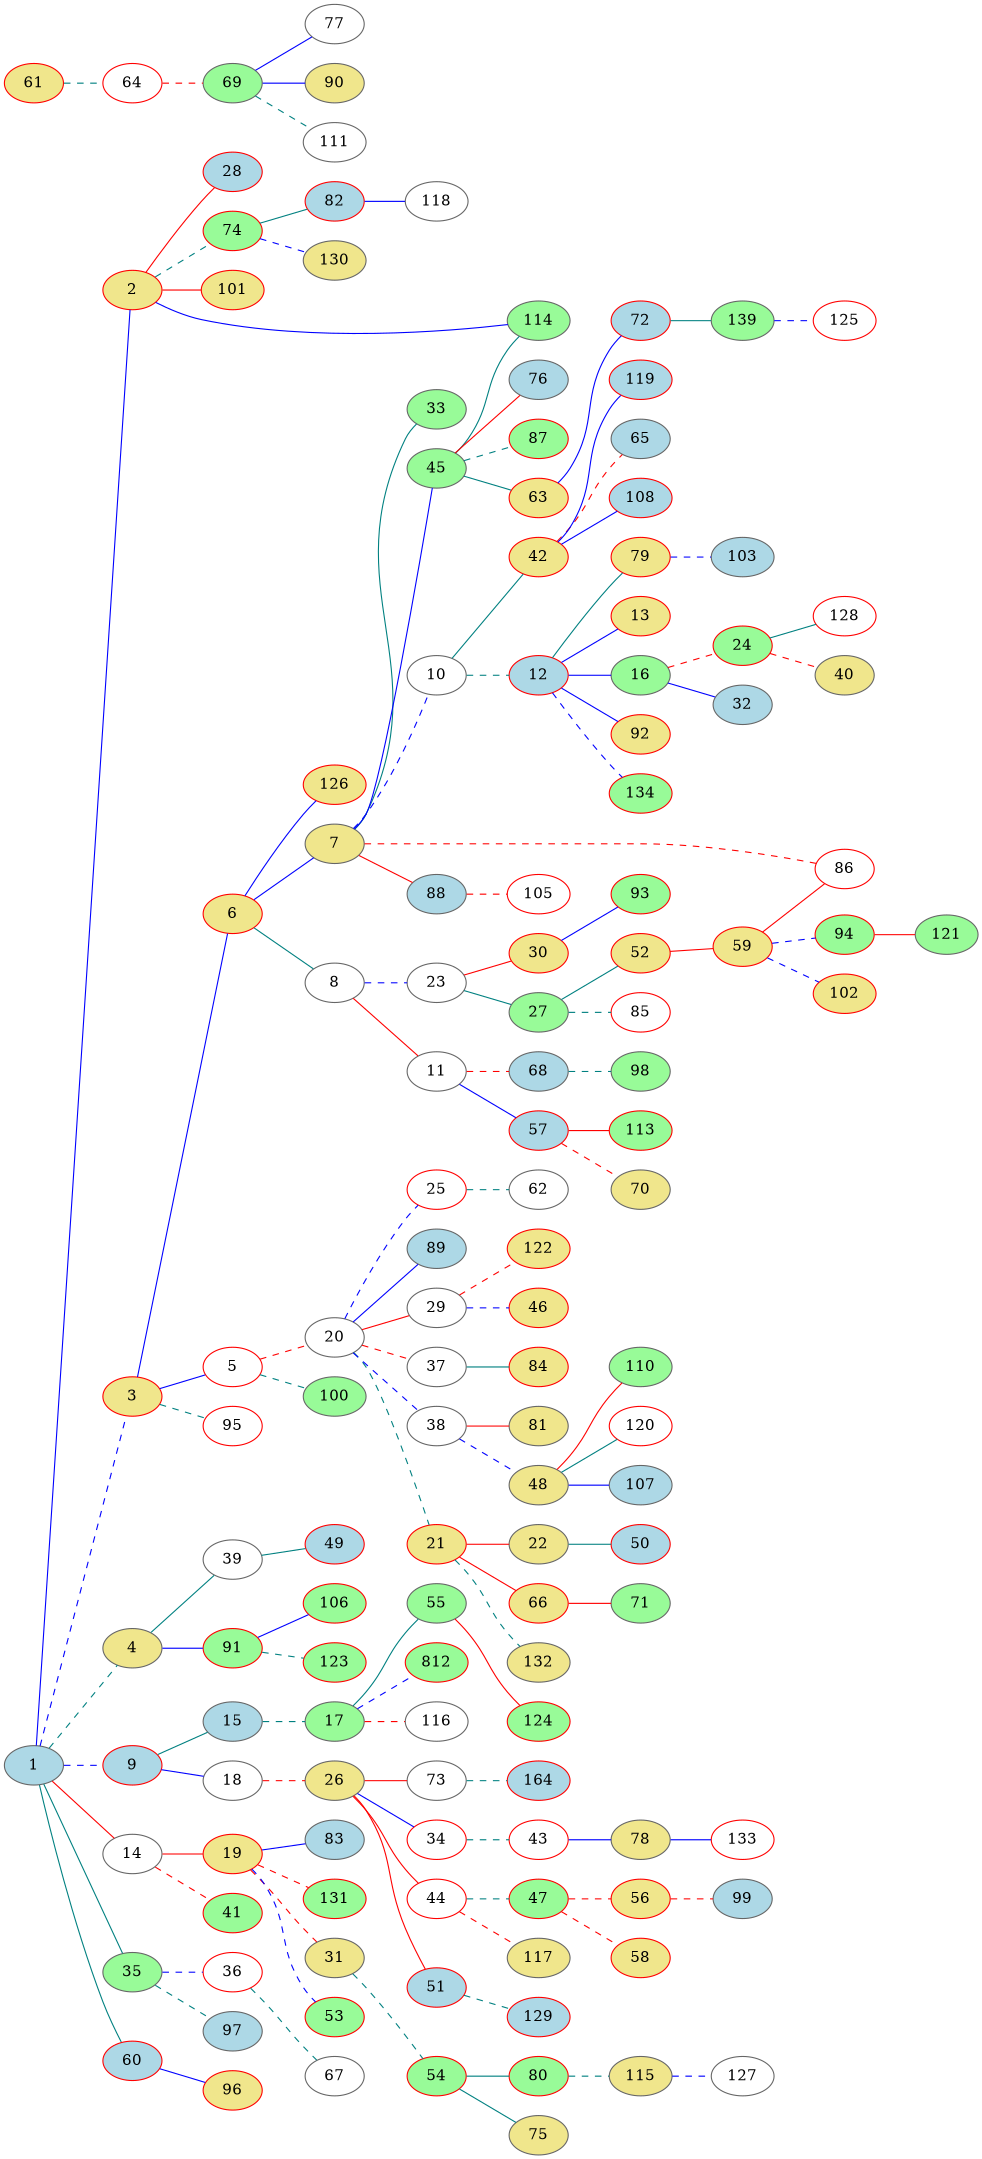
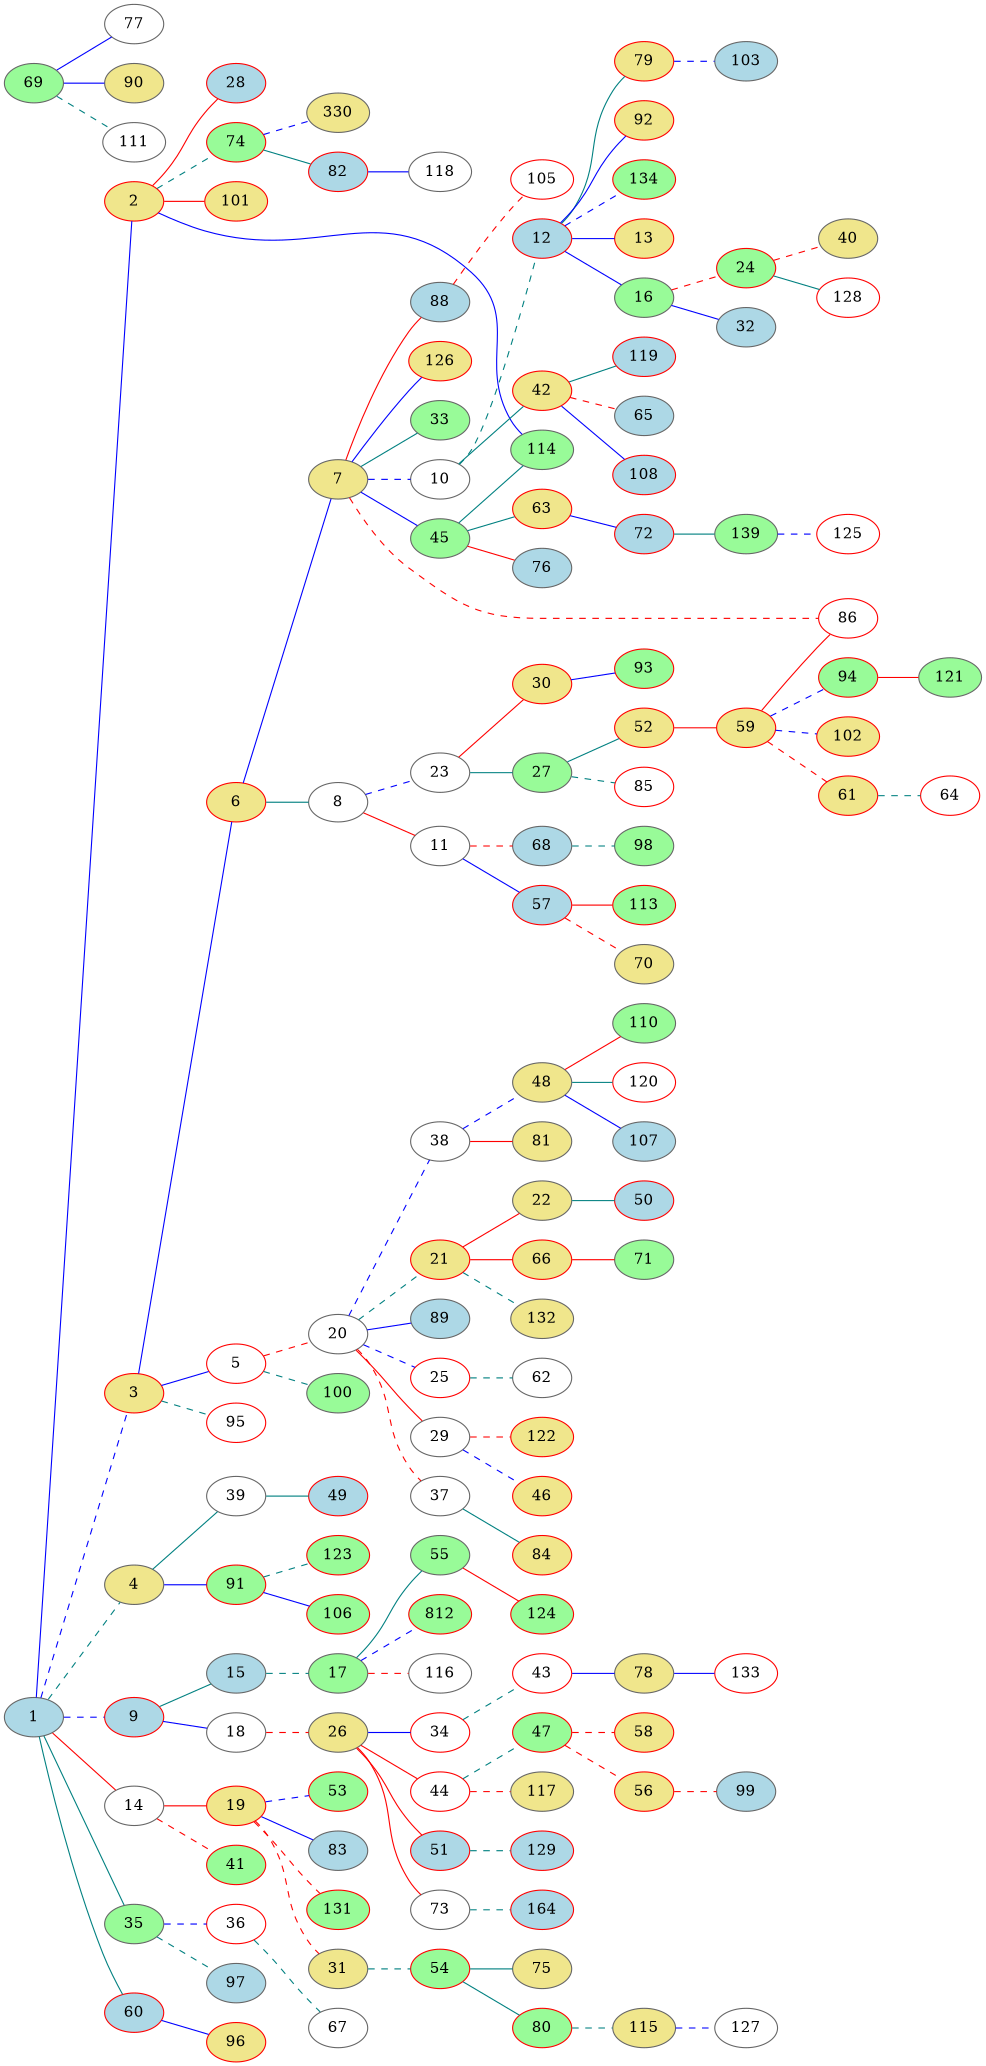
(183, 83) -> none
(335, 260) -> (338, 113)
(539, 439) -> none
(590, 469) -> (592, 374)
none -> (797, 762)
(278, 847) -> (385, 418)
